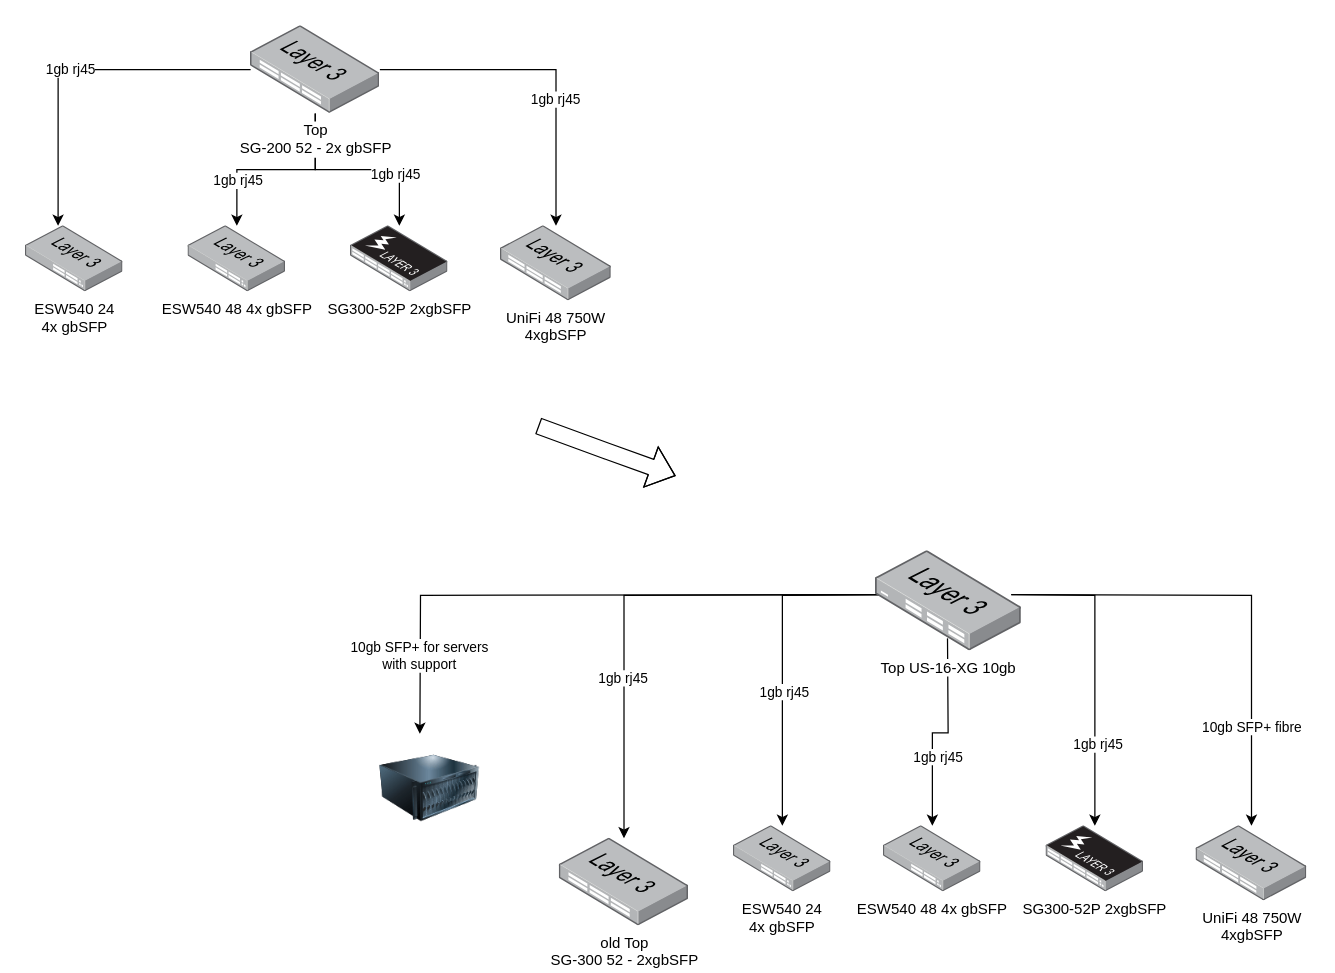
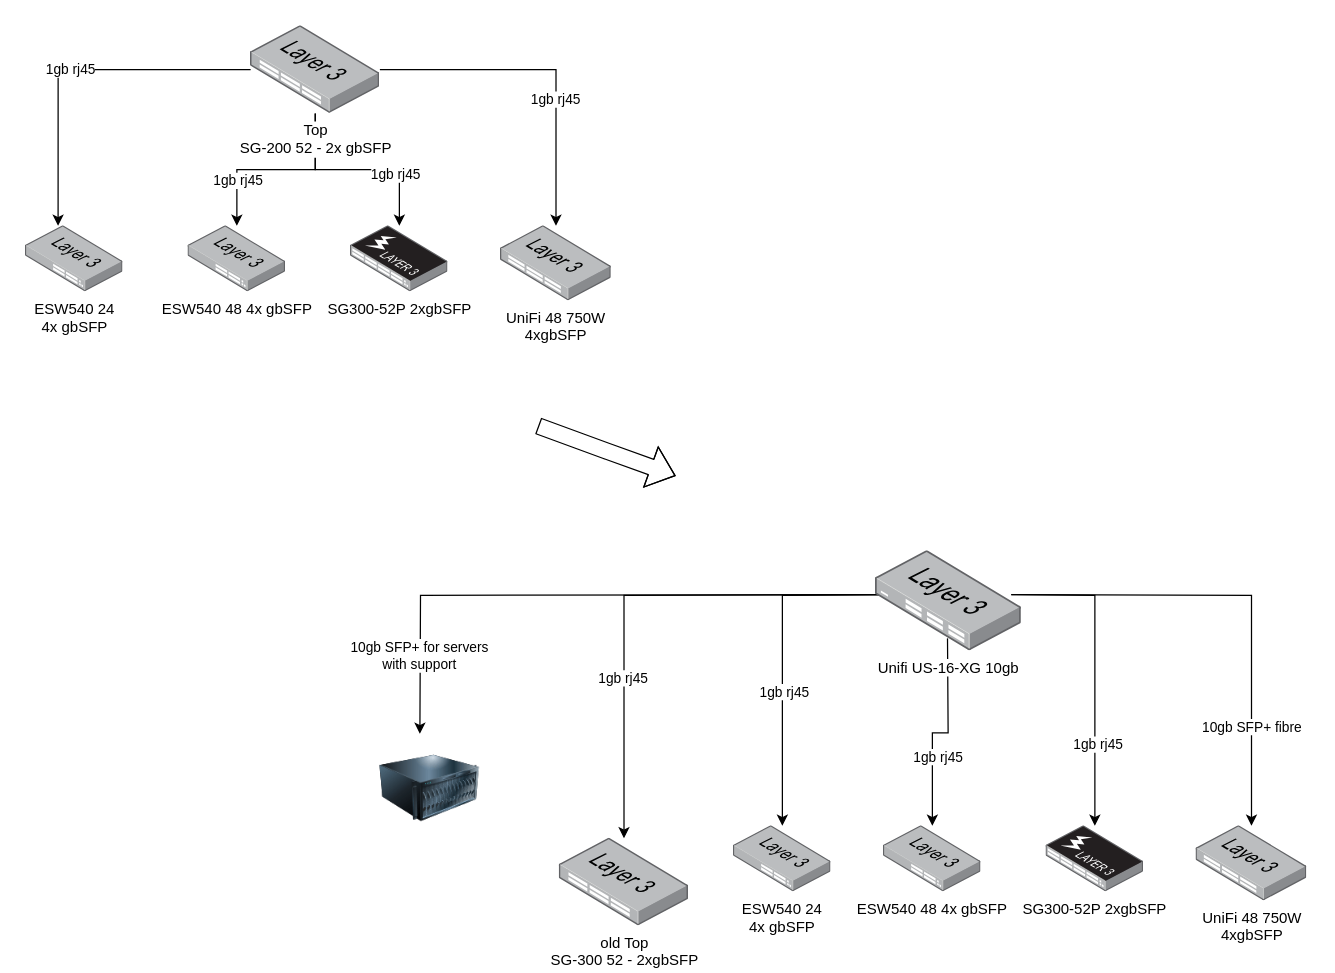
(949, 668) -> (949, 668)
